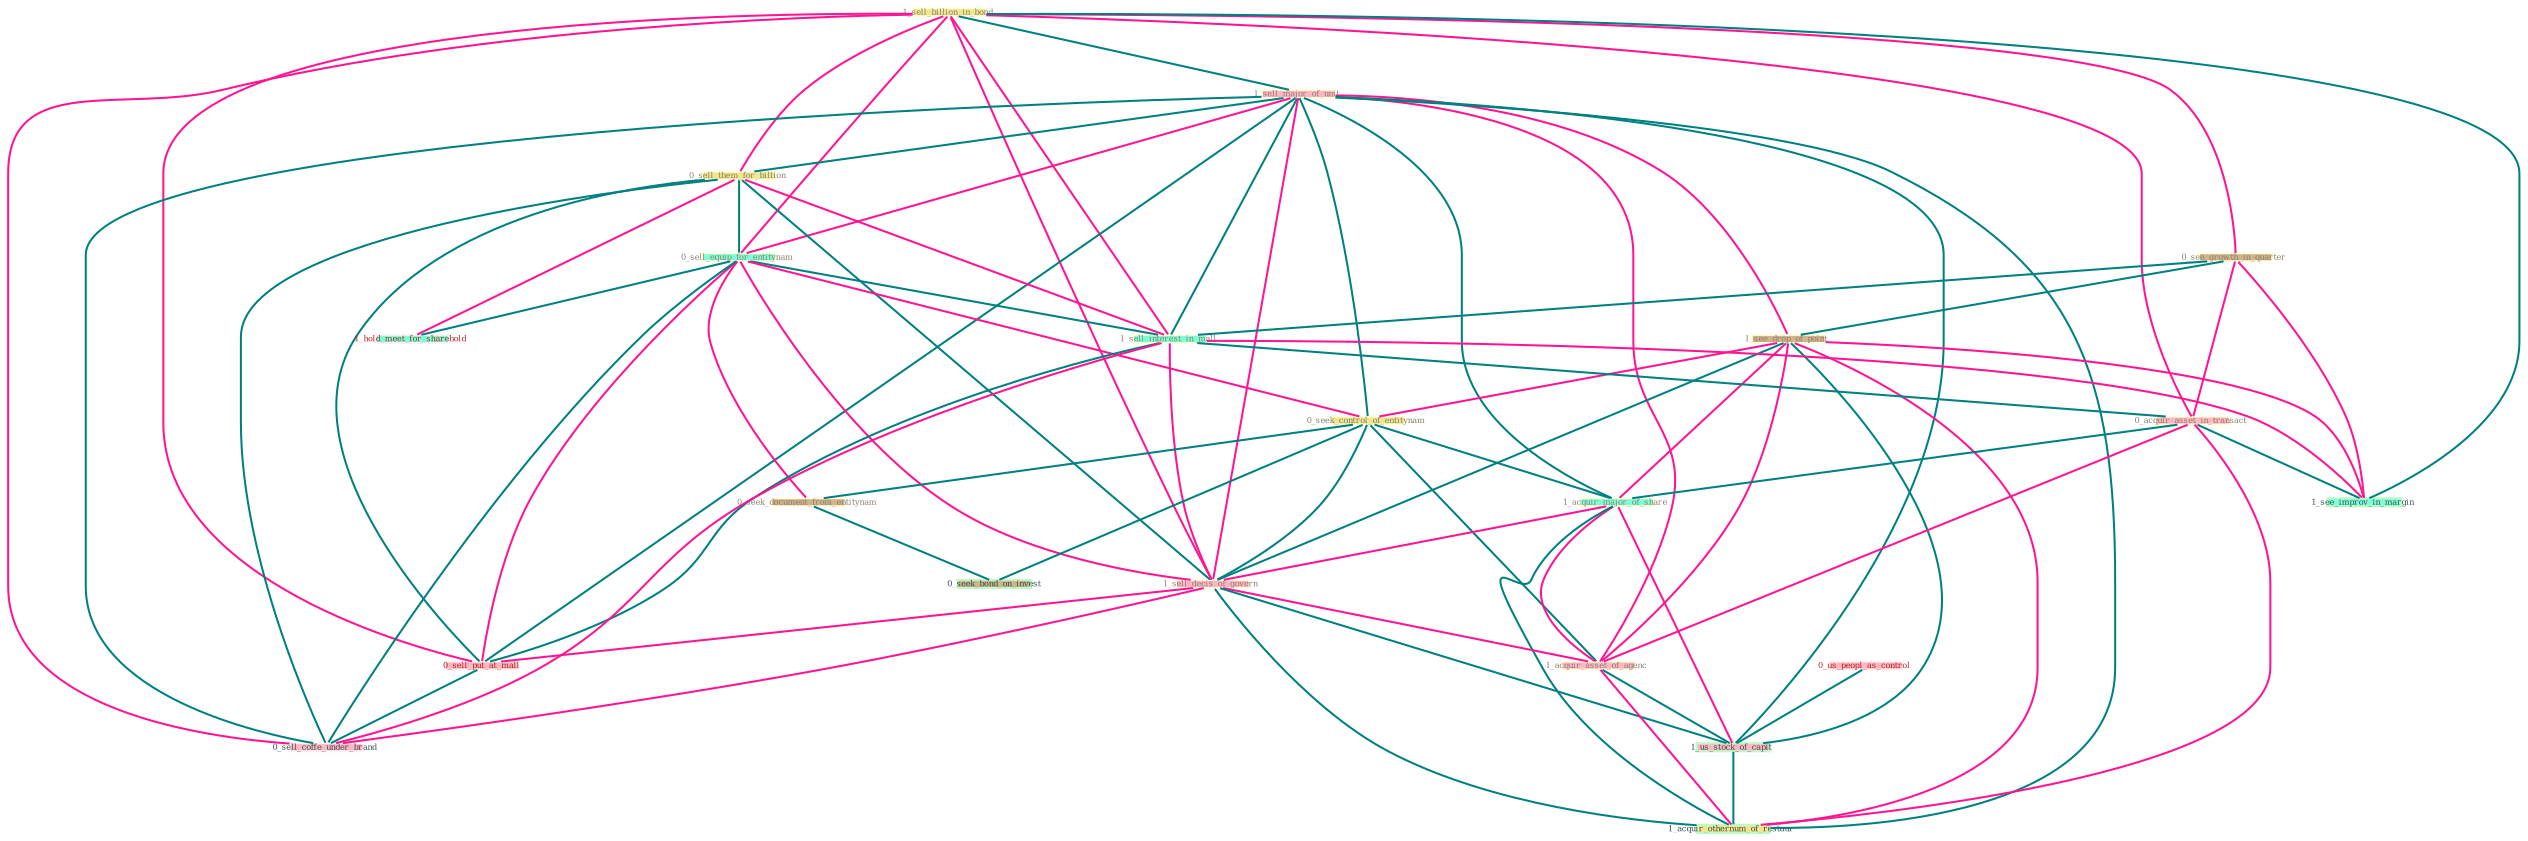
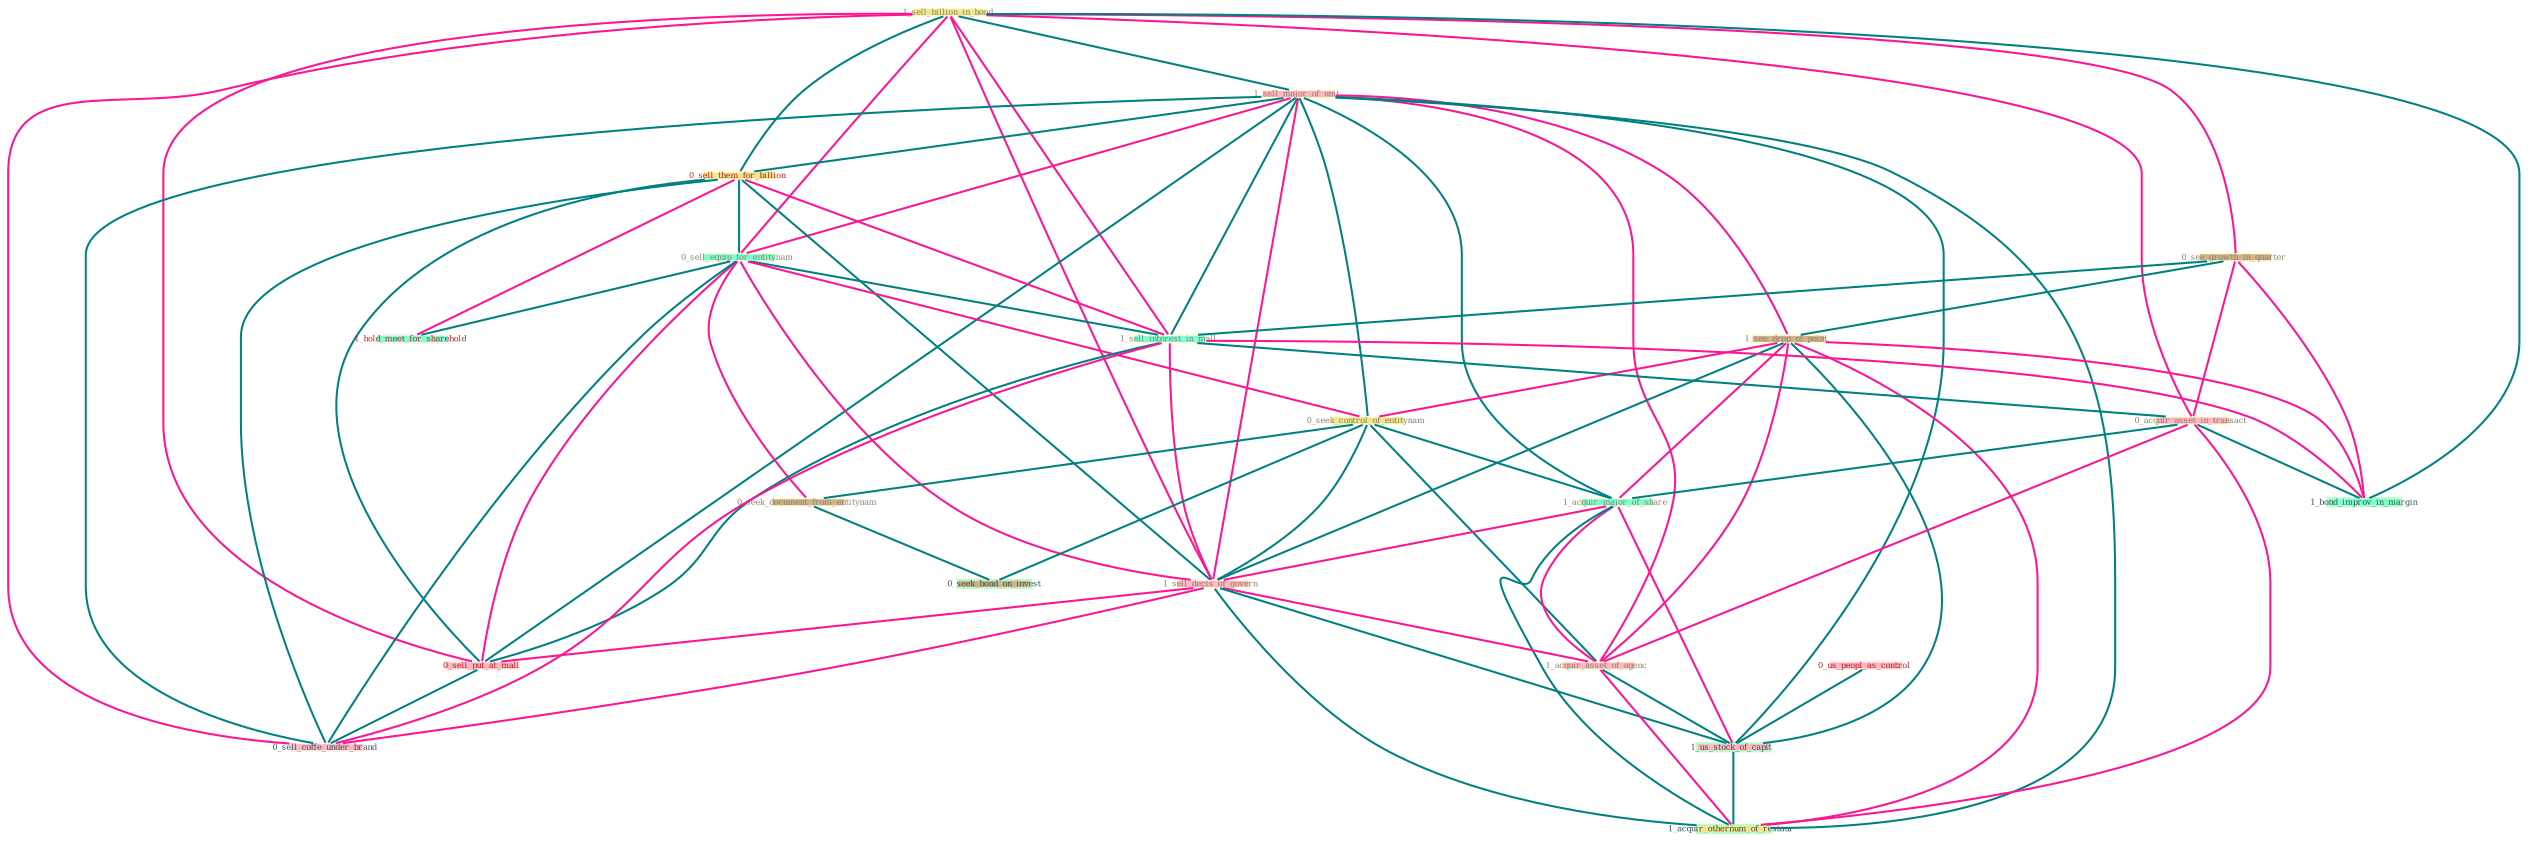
(826, 74) -> (826, 74)
(739, 176) -> (739, 176)
(2364, 502) -> (2364, 502)
